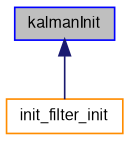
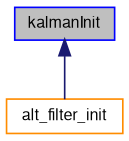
(65, 116) -> (65, 116)
